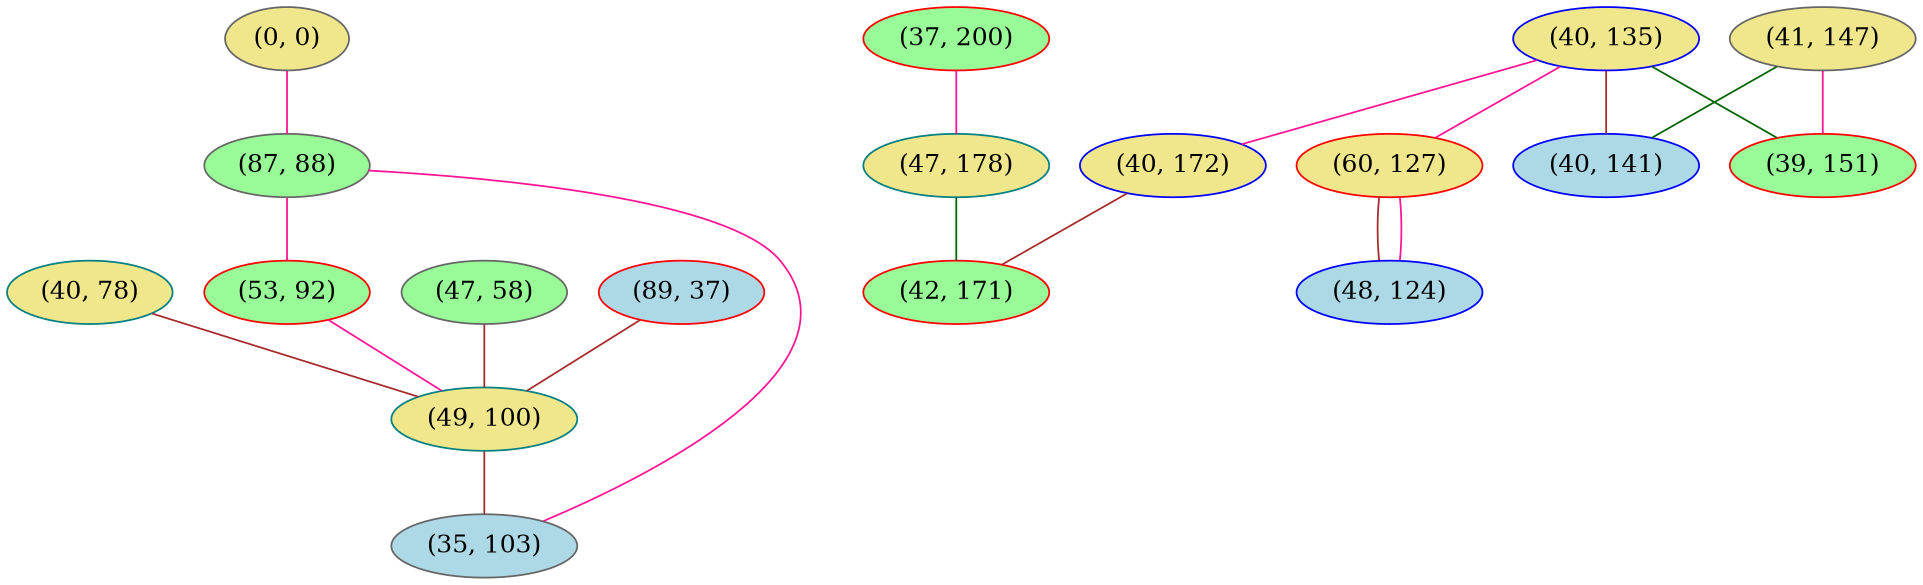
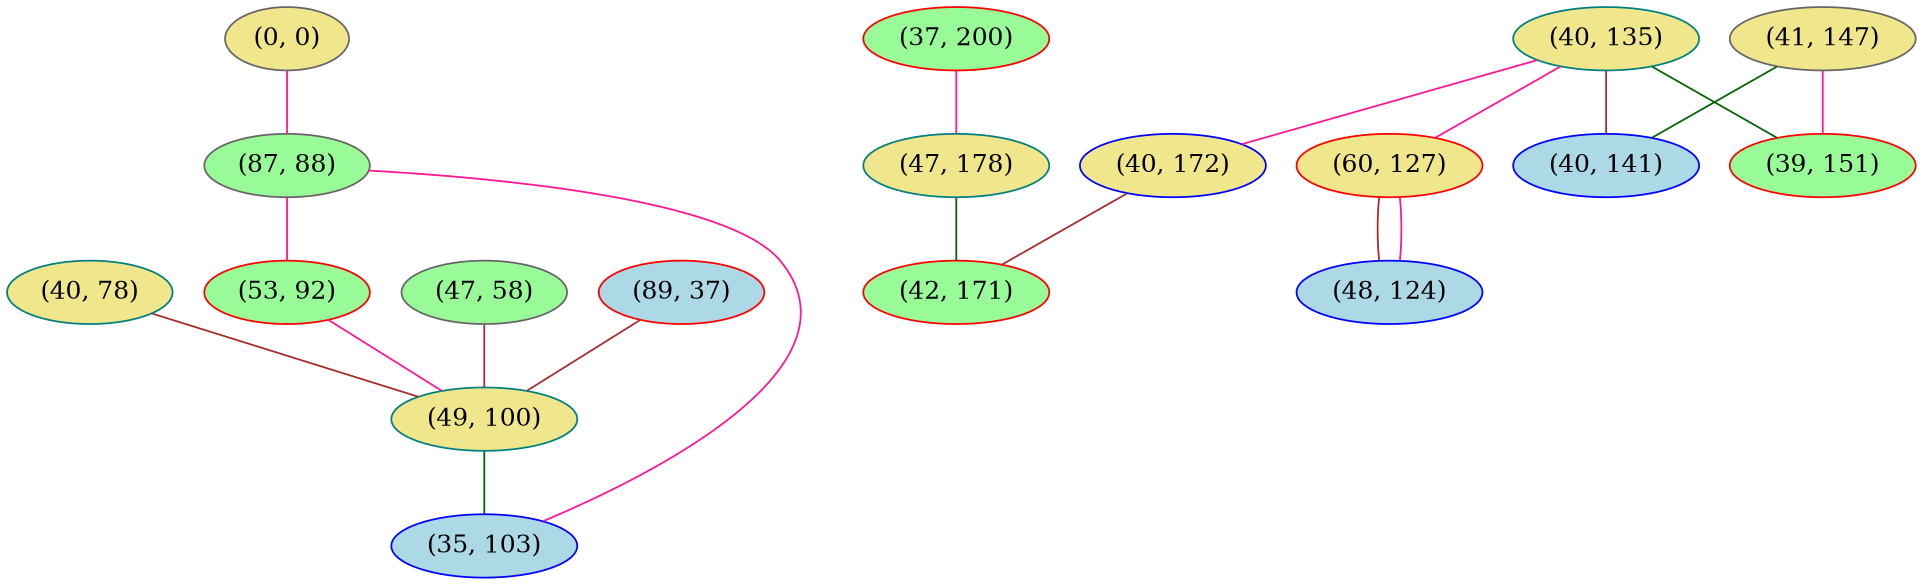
(1606, 39) -> (1606, 39)
(484, 483) -> (484, 483)
(484, 546) -> (484, 546)
